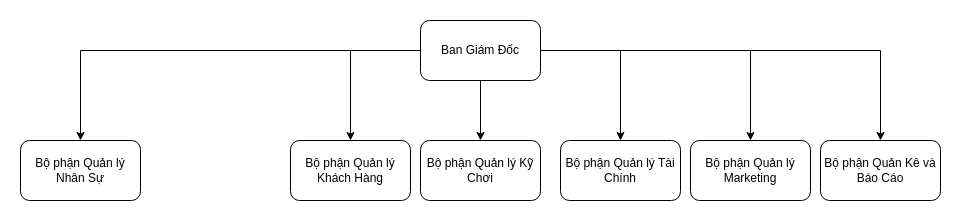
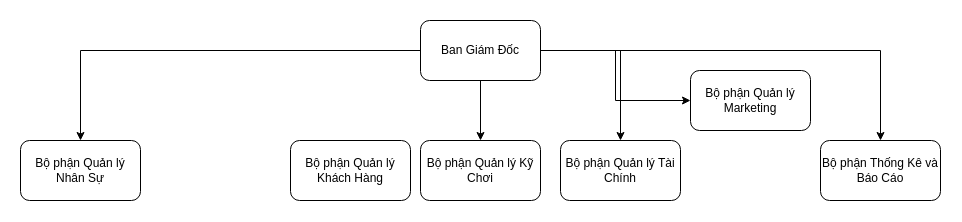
(351, 93) -> none
(751, 171) -> (751, 101)
(881, 171) -> (881, 171)
